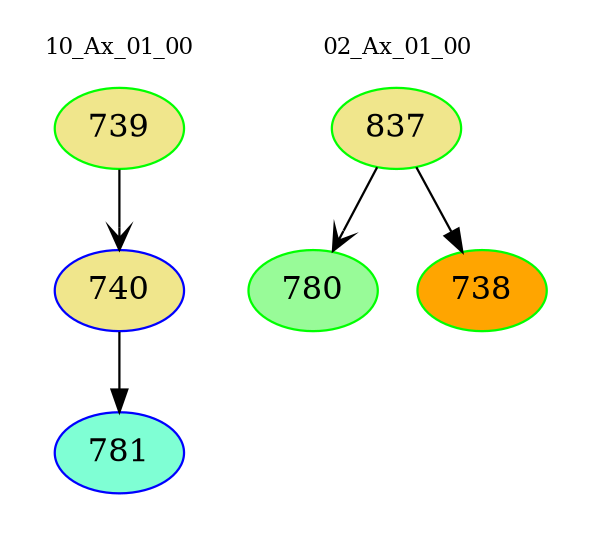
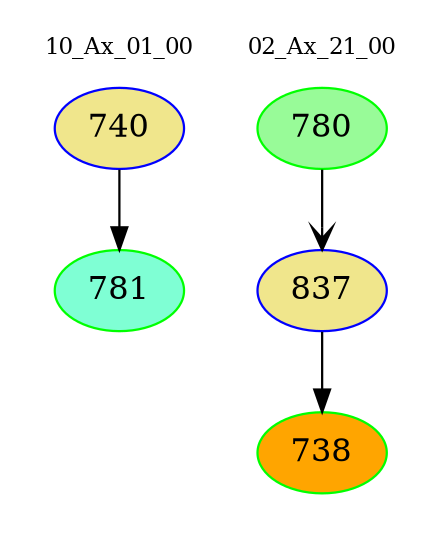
(398, 48) -> (322, 48)
(119, 128) -> none
(396, 128) -> (322, 291)
(360, 199) -> (322, 198)
(119, 453) -> (119, 291)
